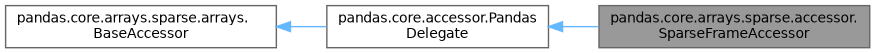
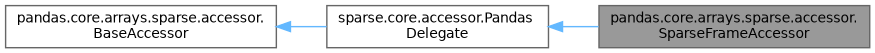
(141, 27) -> (141, 27)
(438, 27) -> (438, 27)
